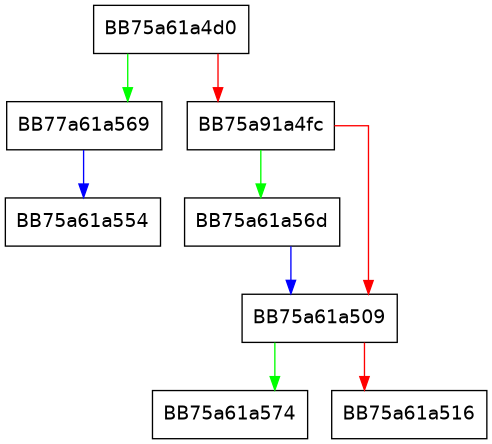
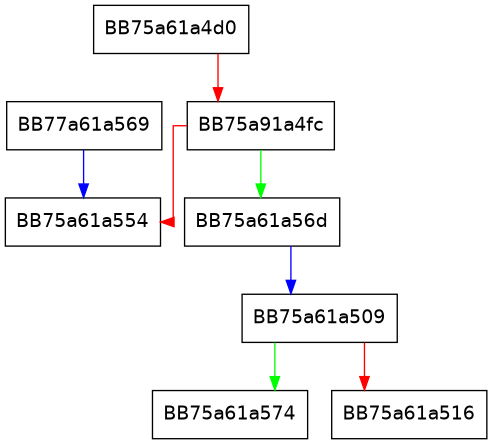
(128, 71) -> none
(368, 186) -> (173, 168)
